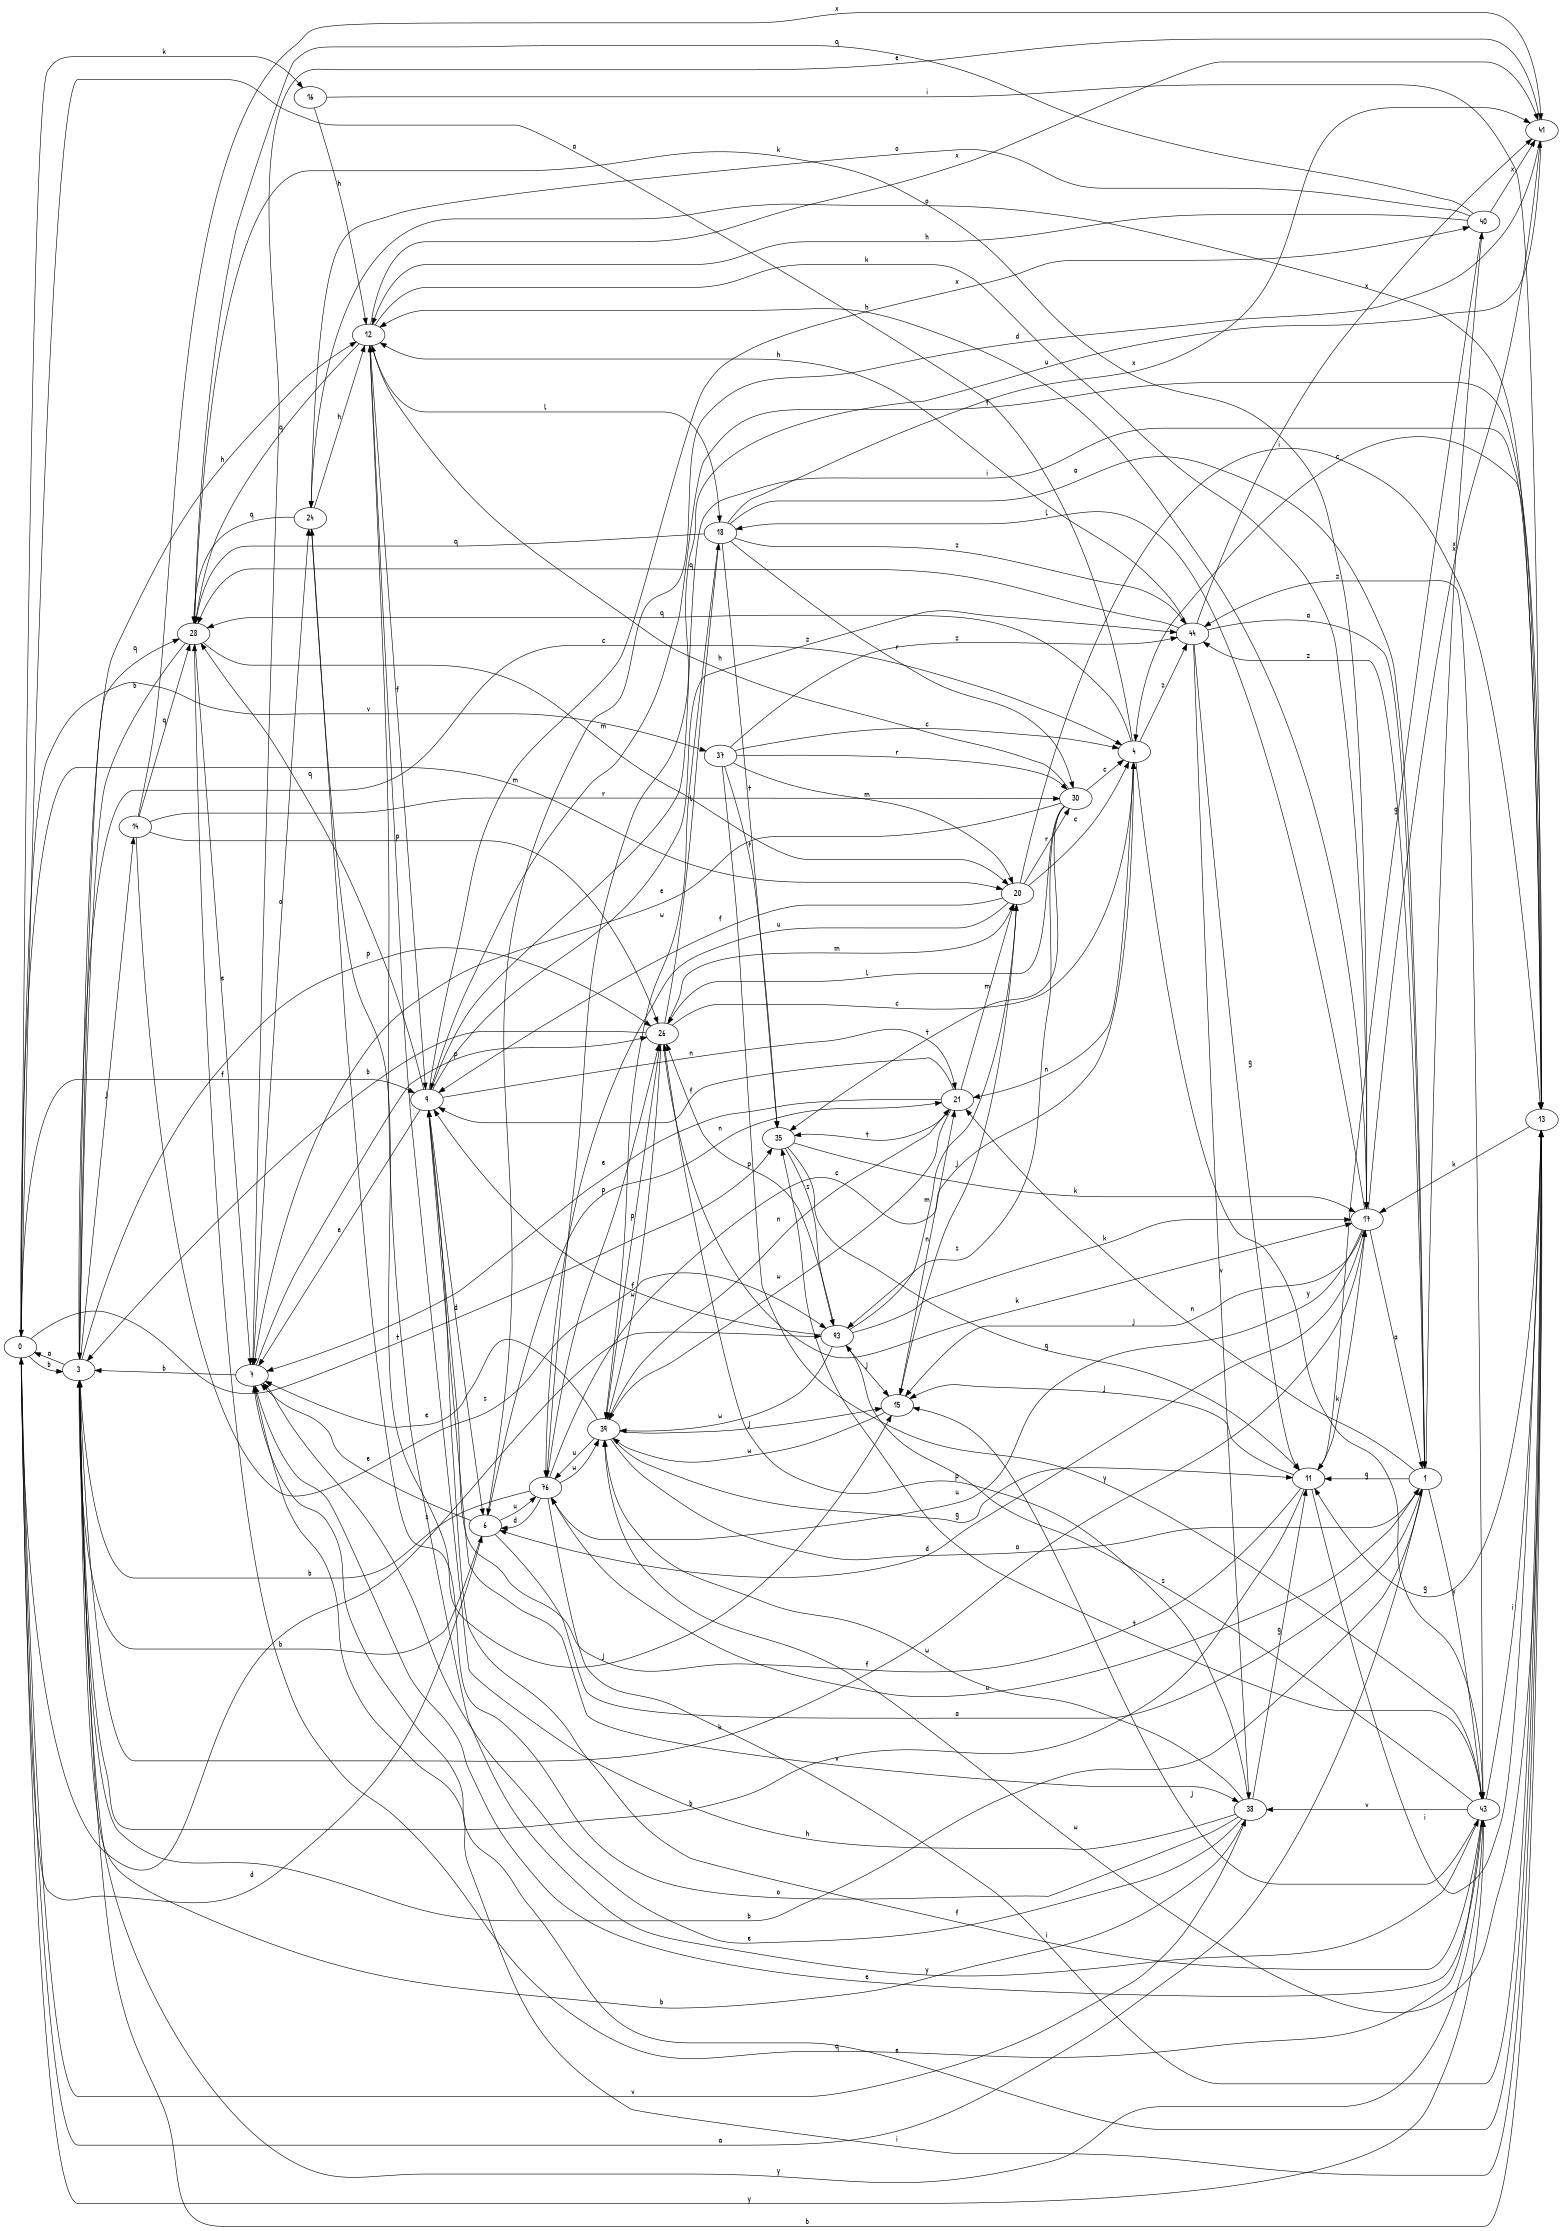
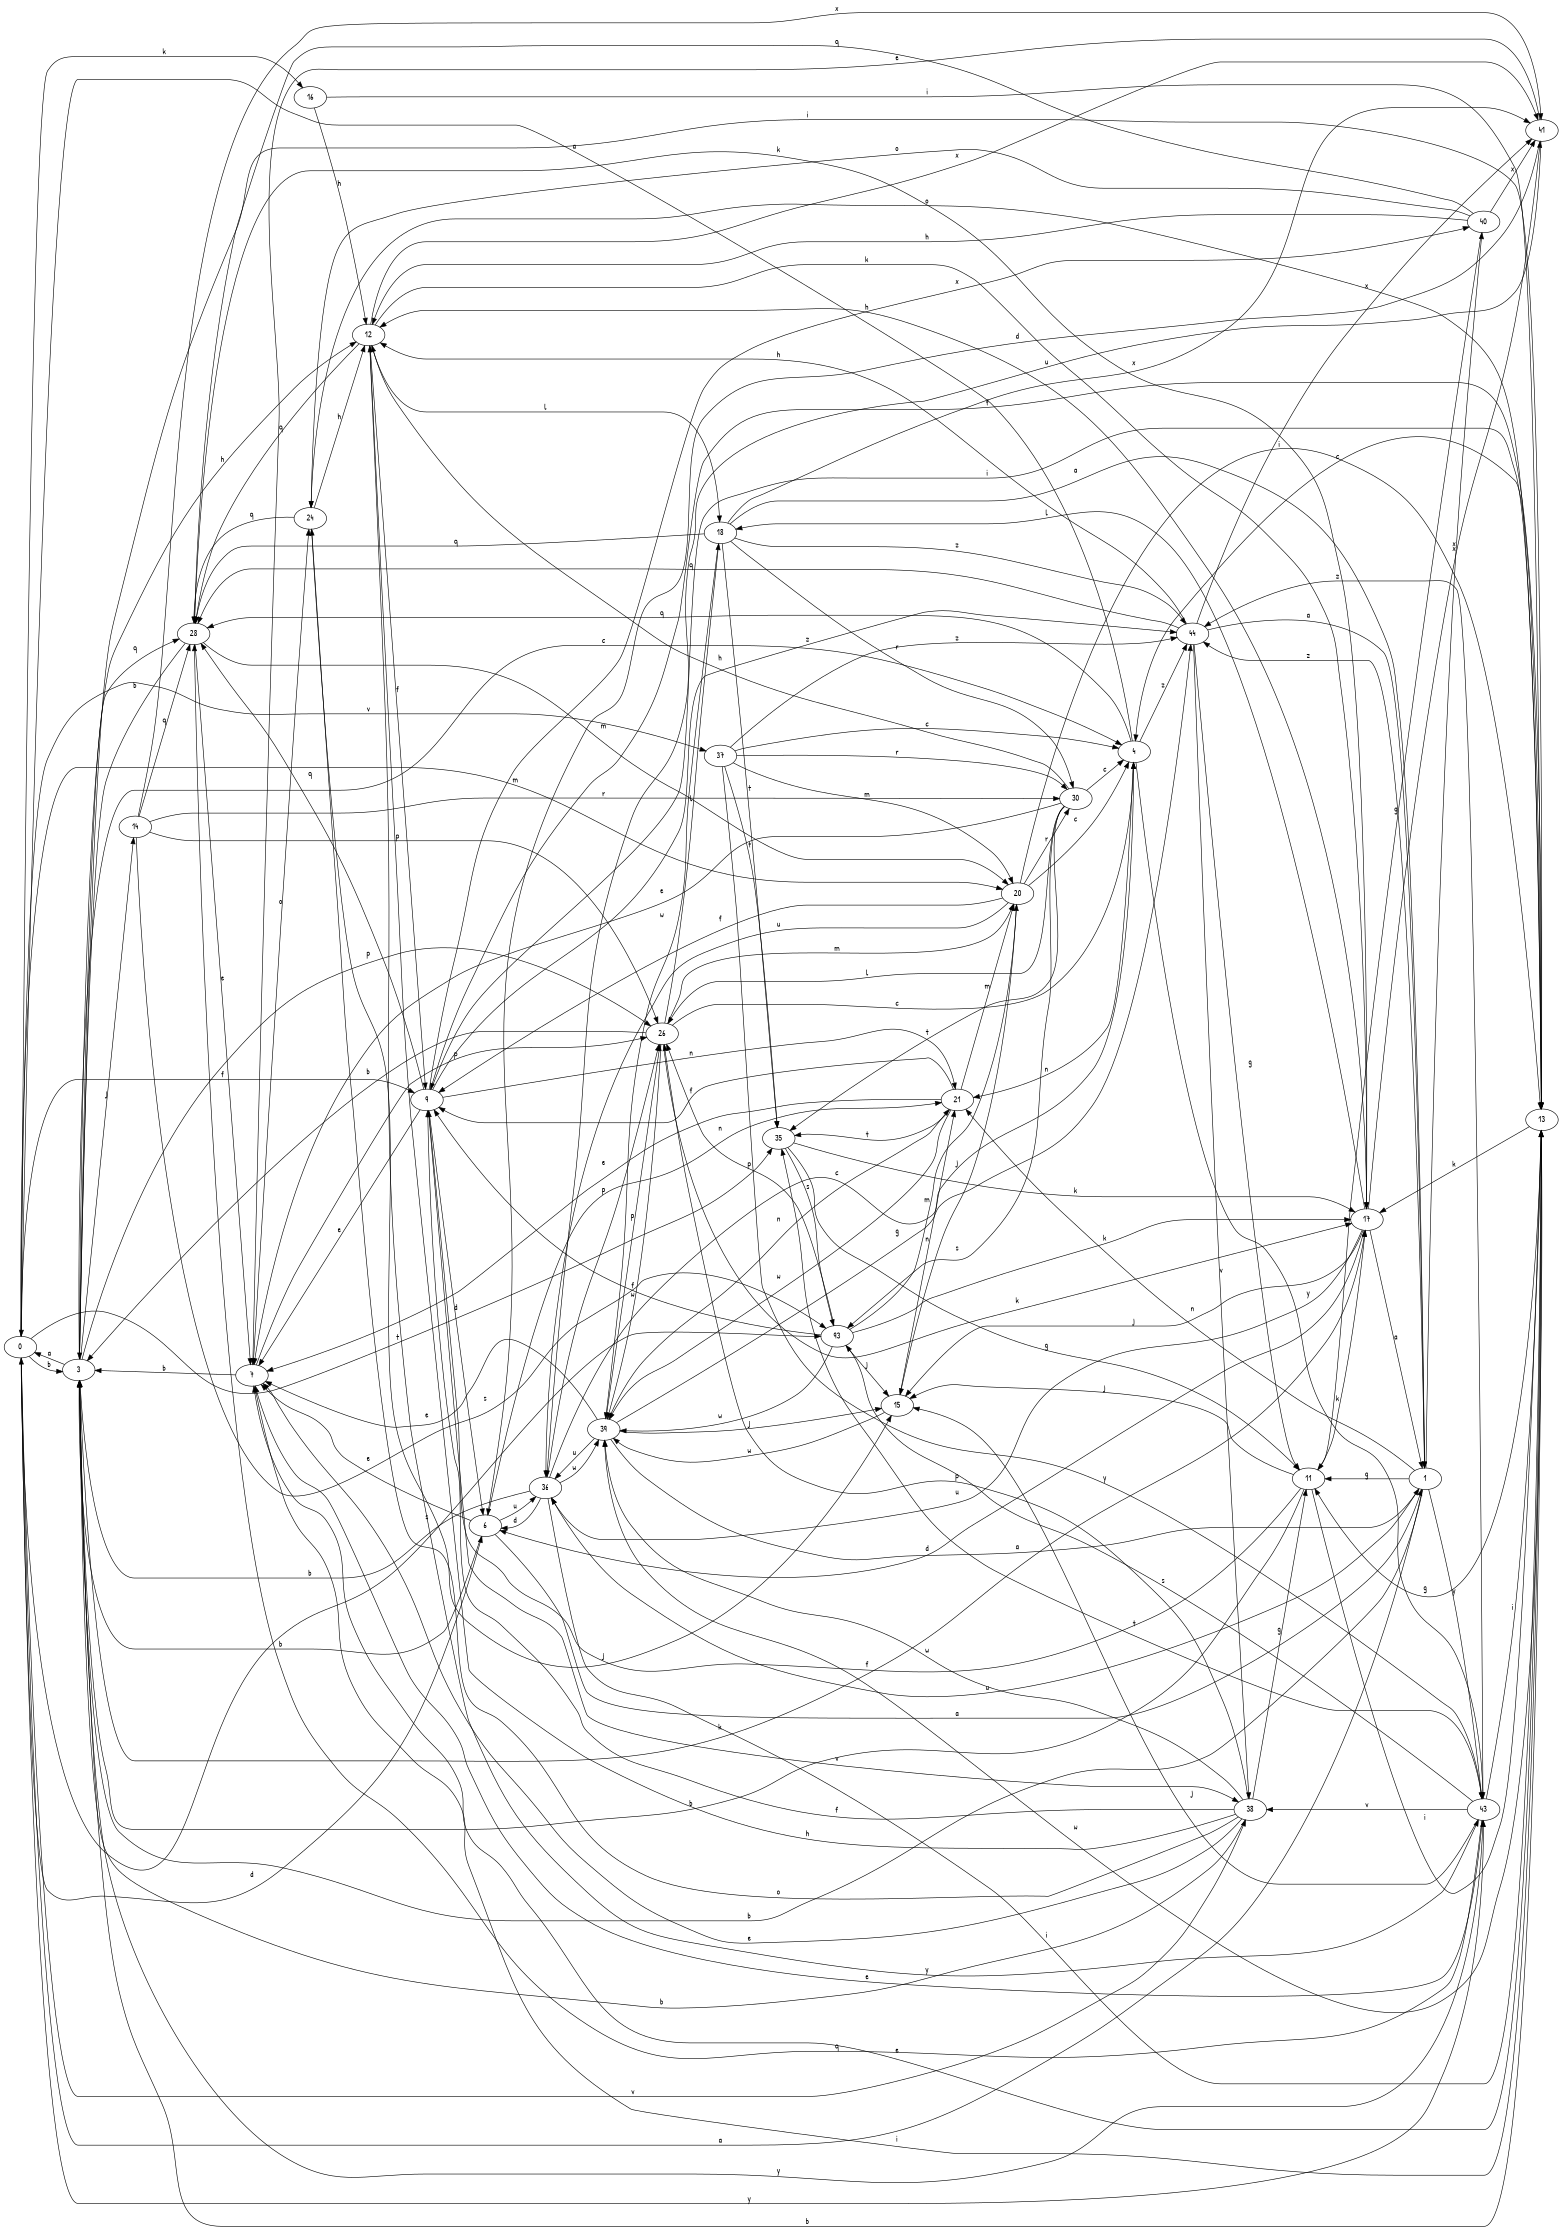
none -> (737, 123)
(545, 1488) -> (545, 1488)
(951, 1521) -> (1055, 1145)
(727, 1868) -> (587, 1731)
